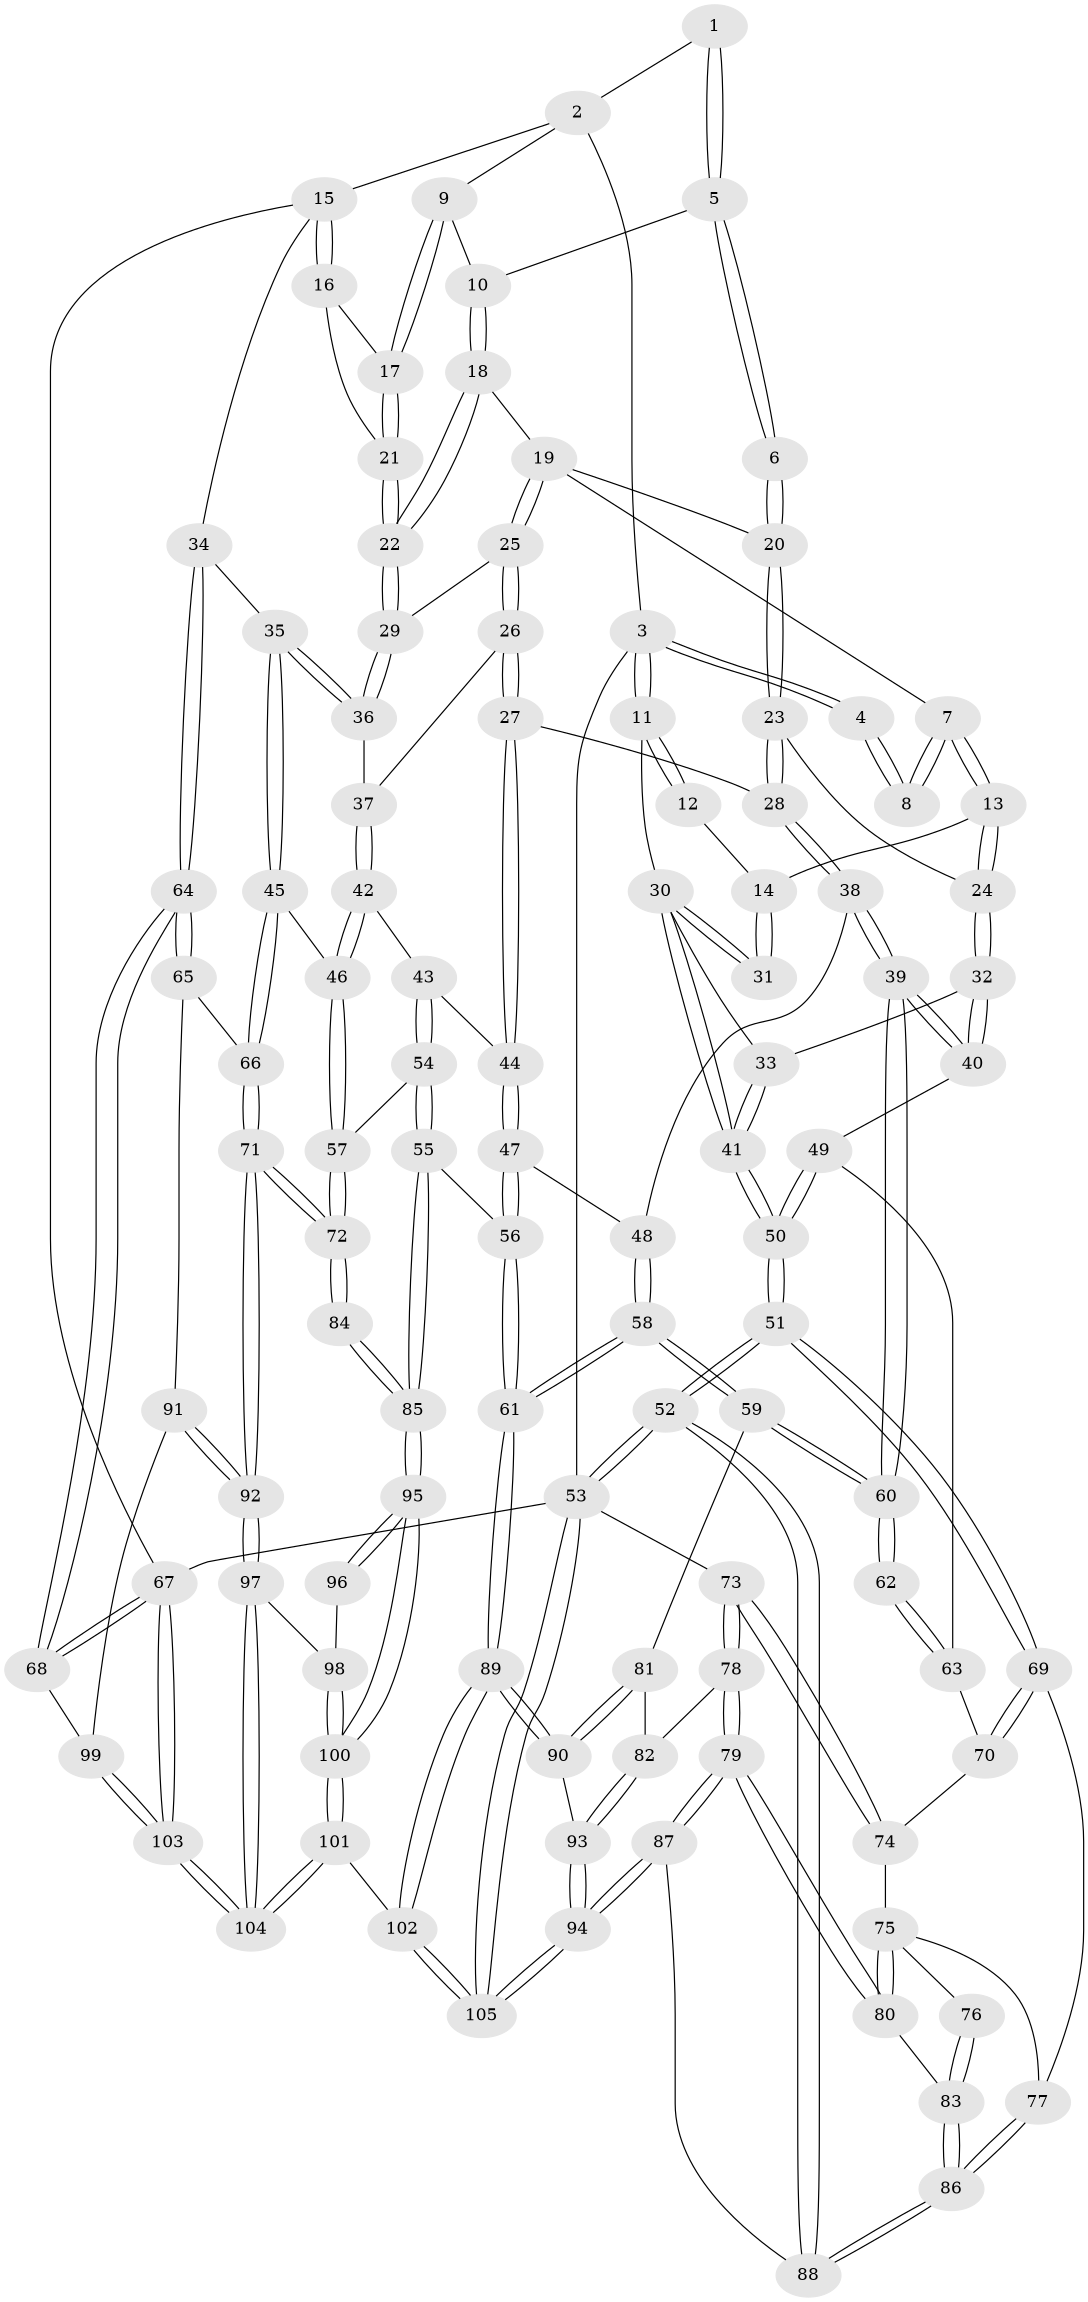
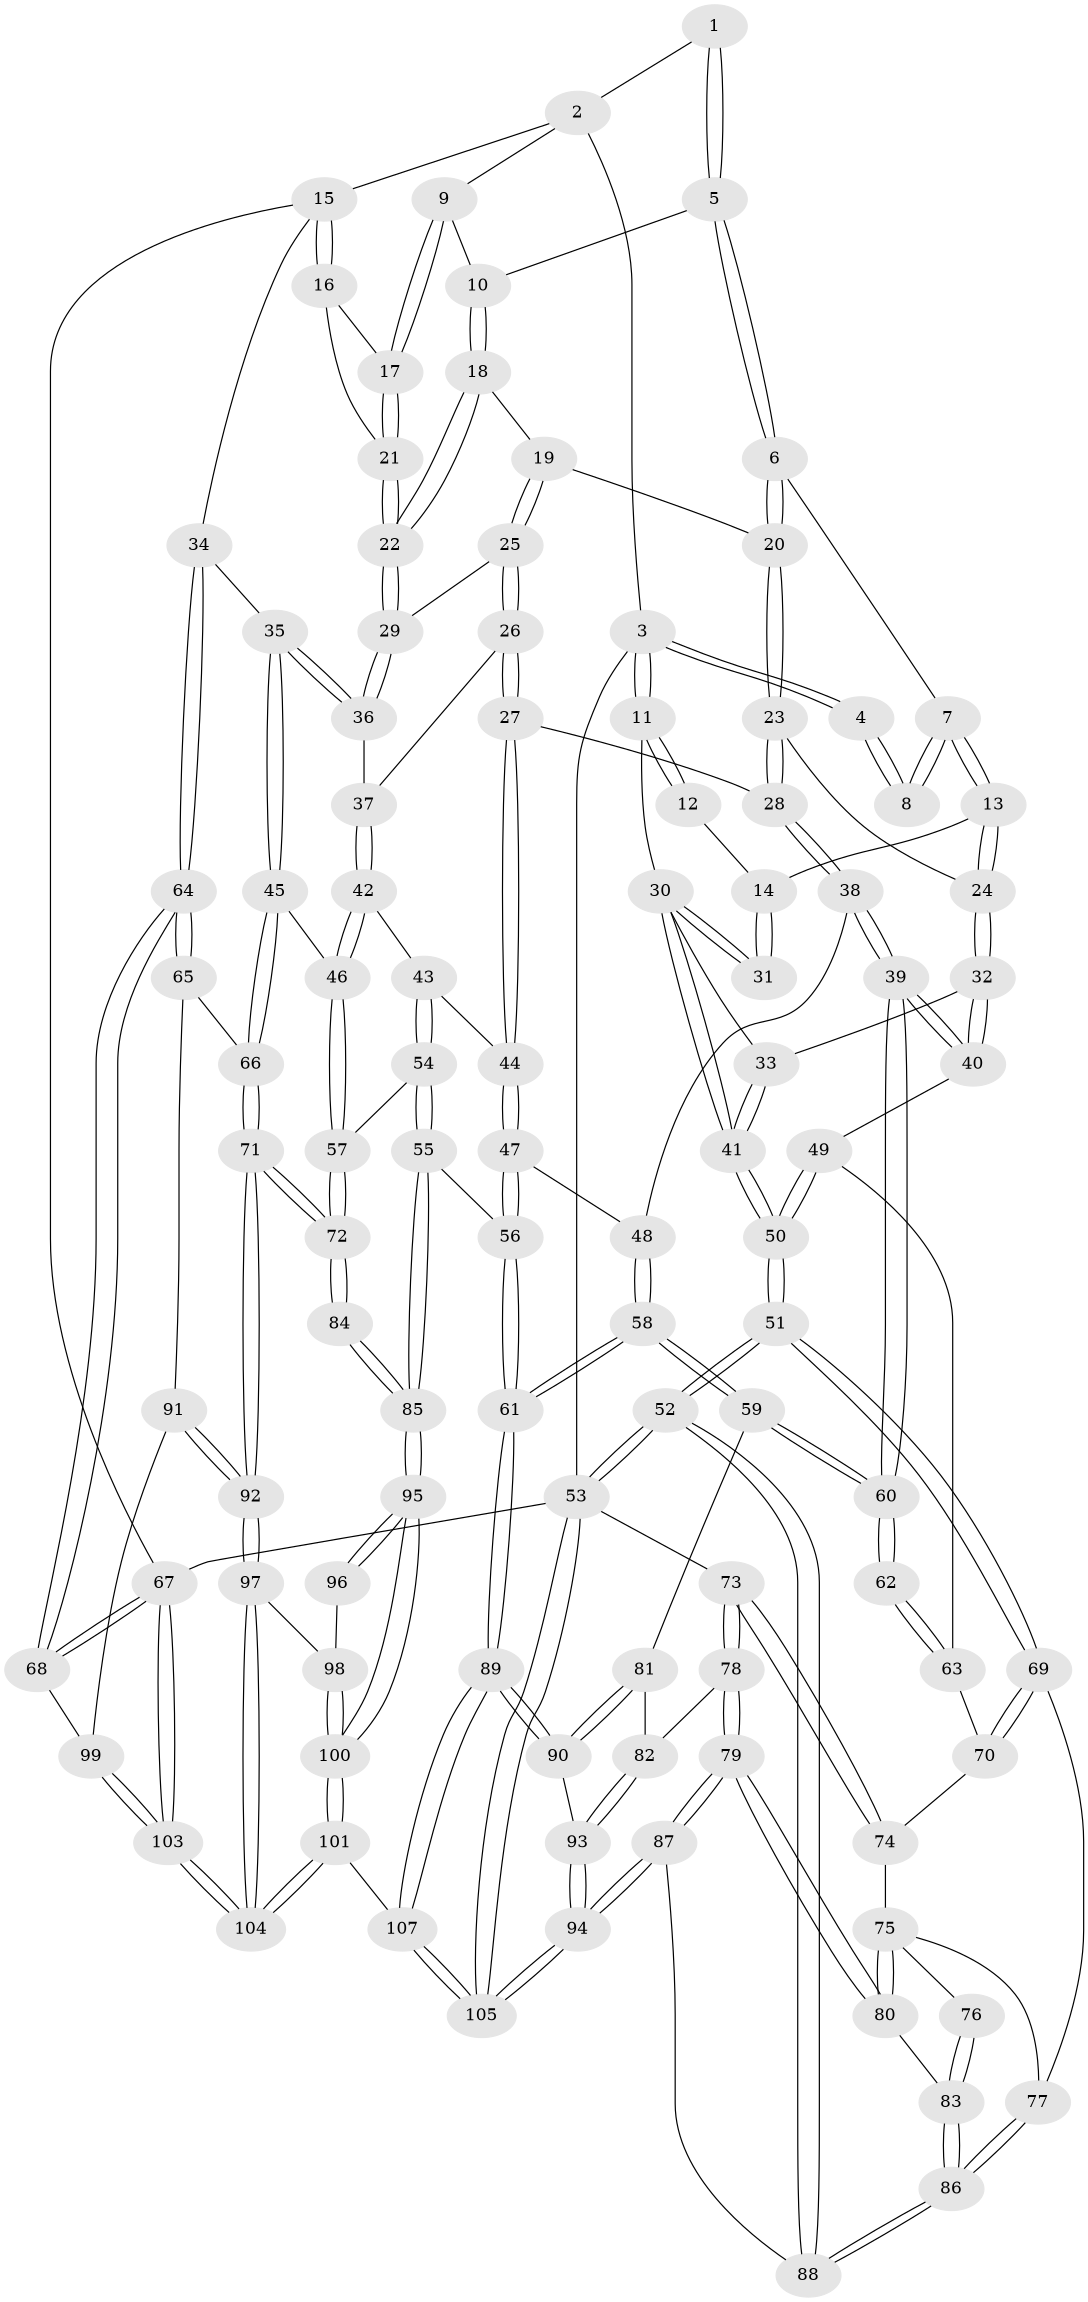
(746, 589) -> (862, 588)
(402, 1929) -> (402, 1929)
